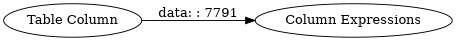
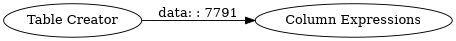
(73, 20) -> (73, 20)
